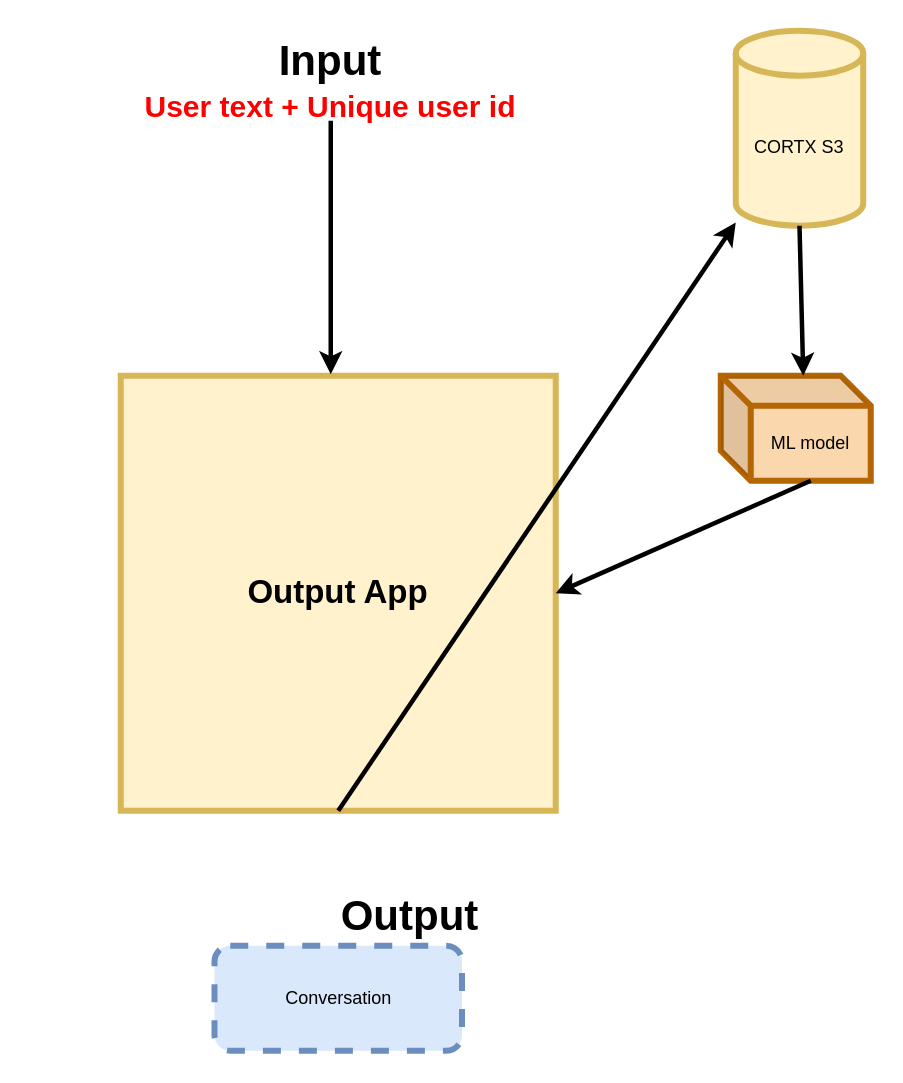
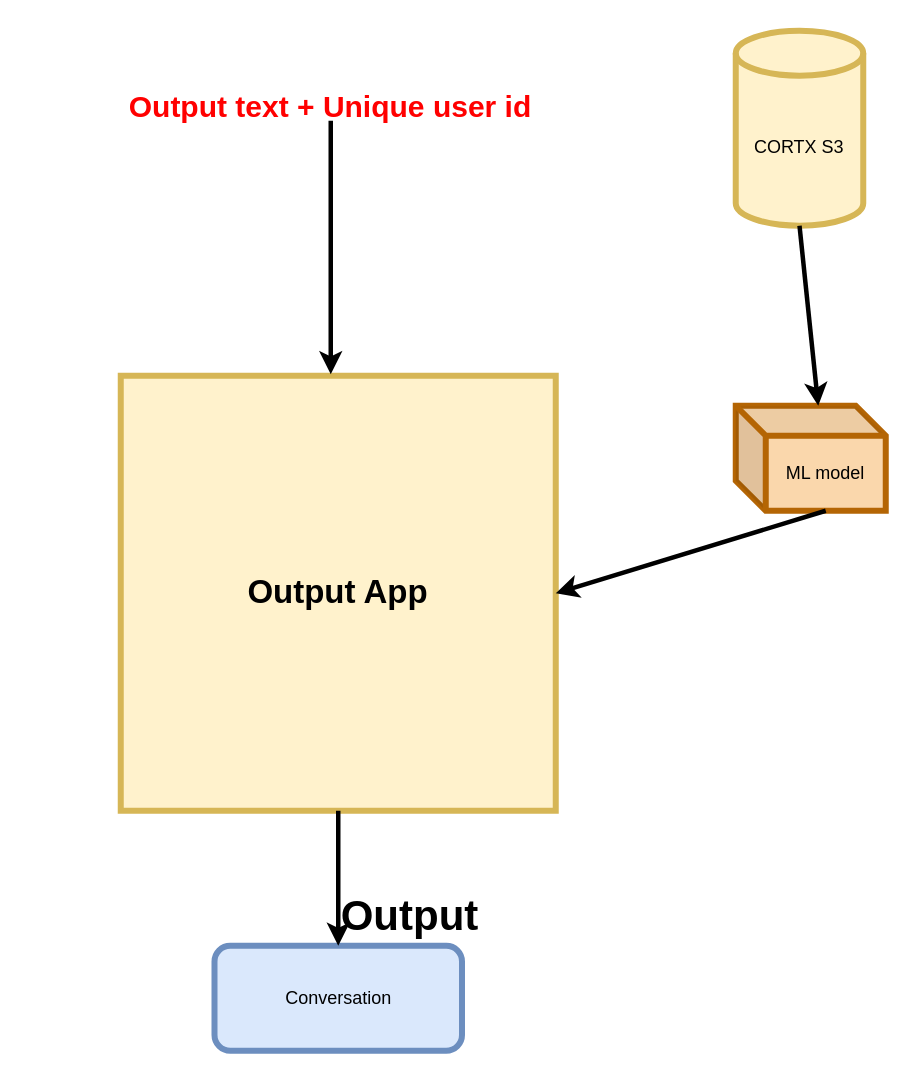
(331, 61) -> none
(331, 106) -> (331, 106)
(796, 428) -> (811, 458)
(533, 523) -> (338, 870)
(338, 998) -> (338, 998)
